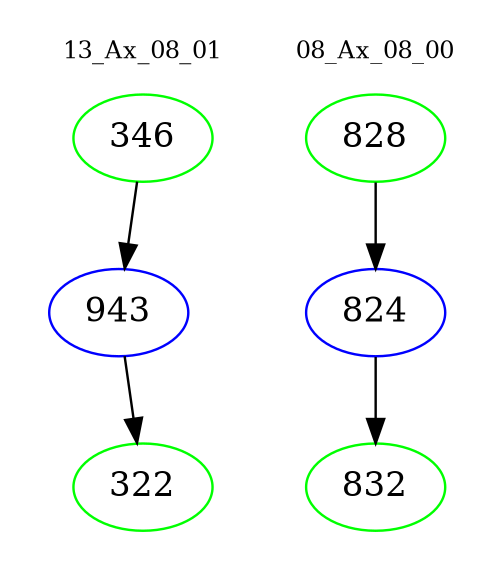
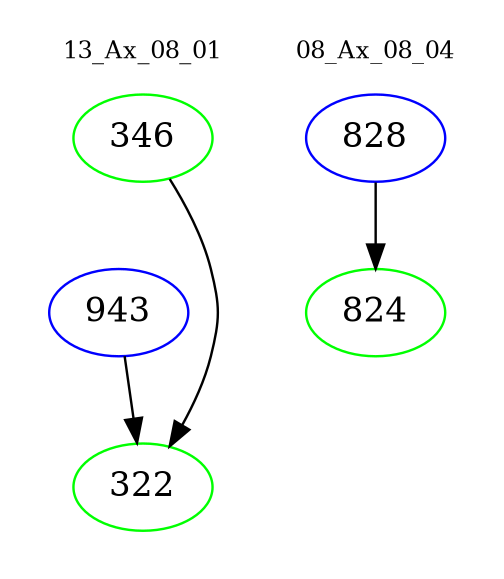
(376, 52) -> (376, 52)
(376, 138) -> (376, 138)
(133, 213) -> (217, 300)
(376, 313) -> (376, 313)
(376, 487) -> none
